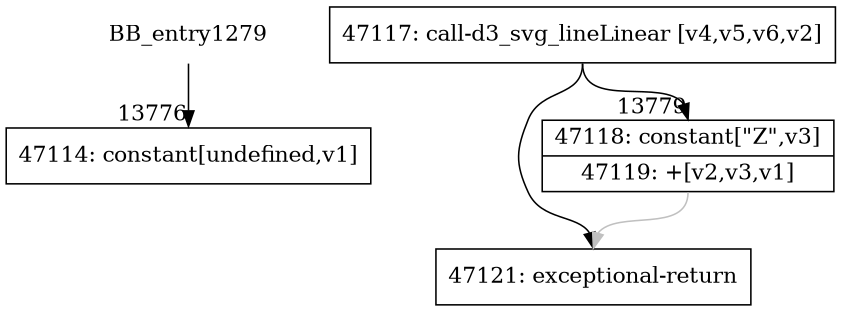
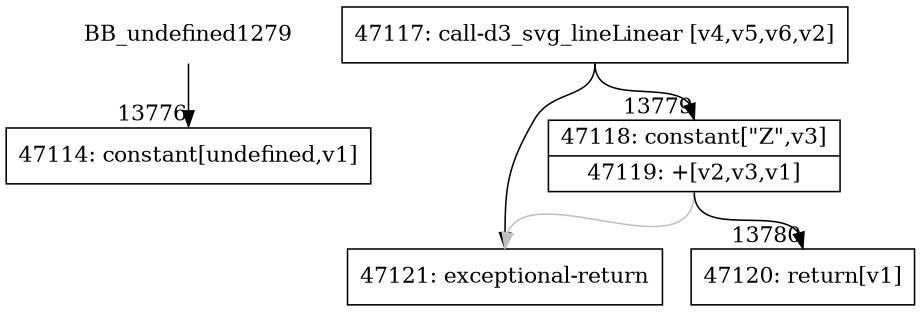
(188, 35) -> (188, 35)
none -> (803, 277)
